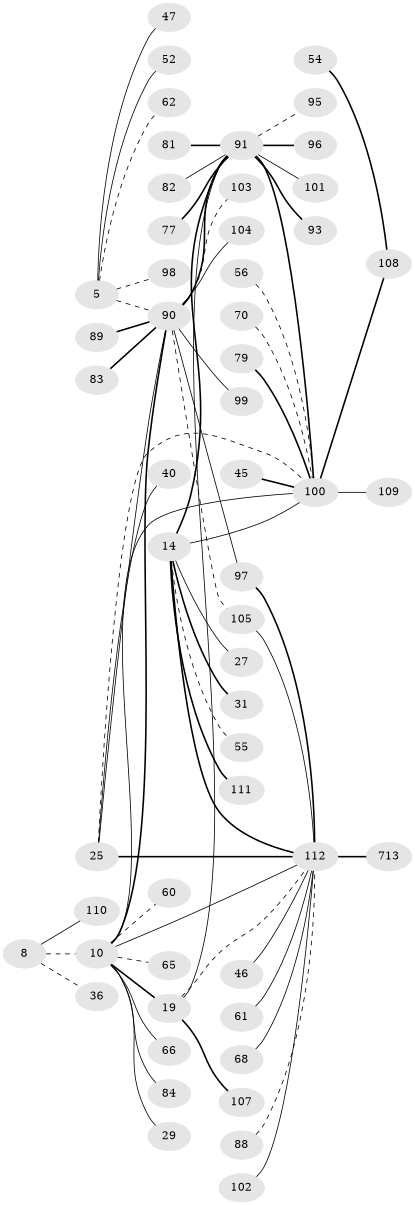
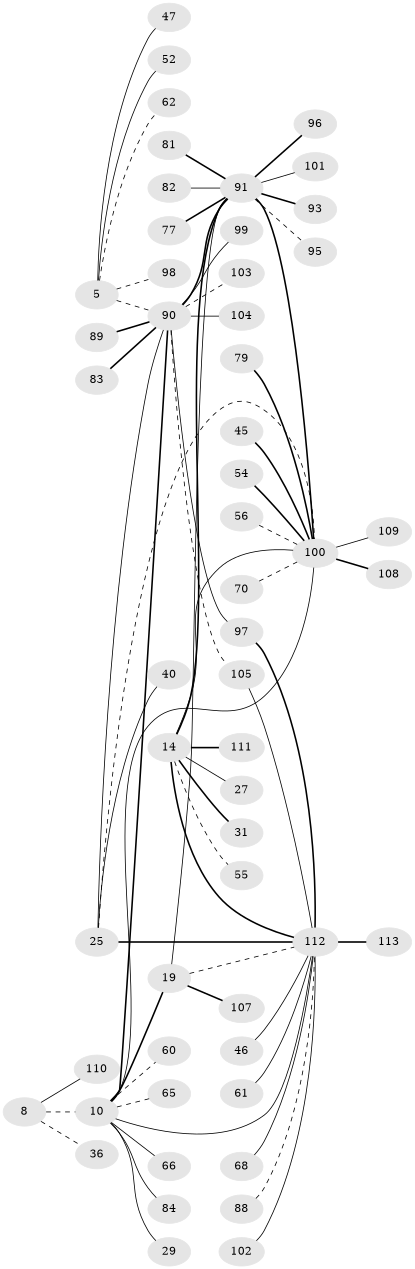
(369, 157) -> (280, 513)
(389, 857) -> (389, 942)
